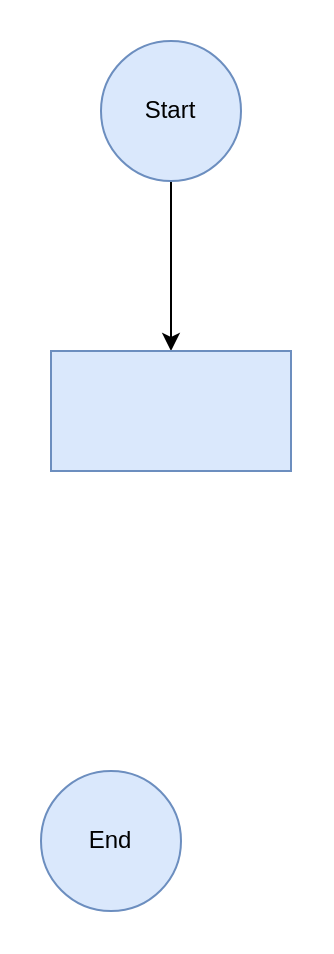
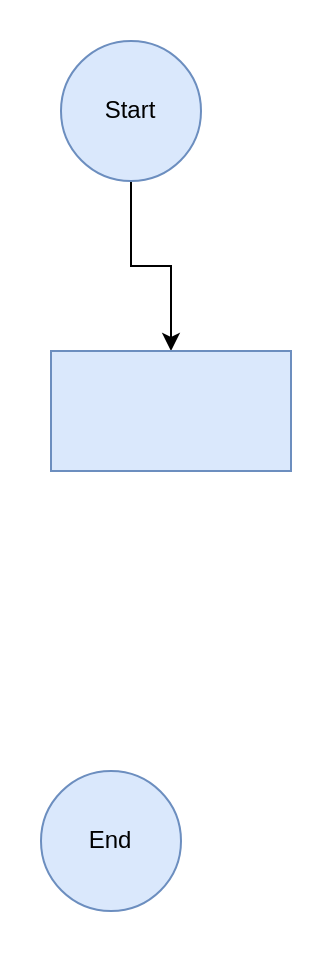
(171, 111) -> (131, 111)
